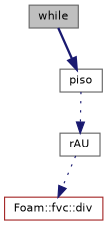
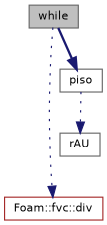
(69, 171) -> (49, 107)
